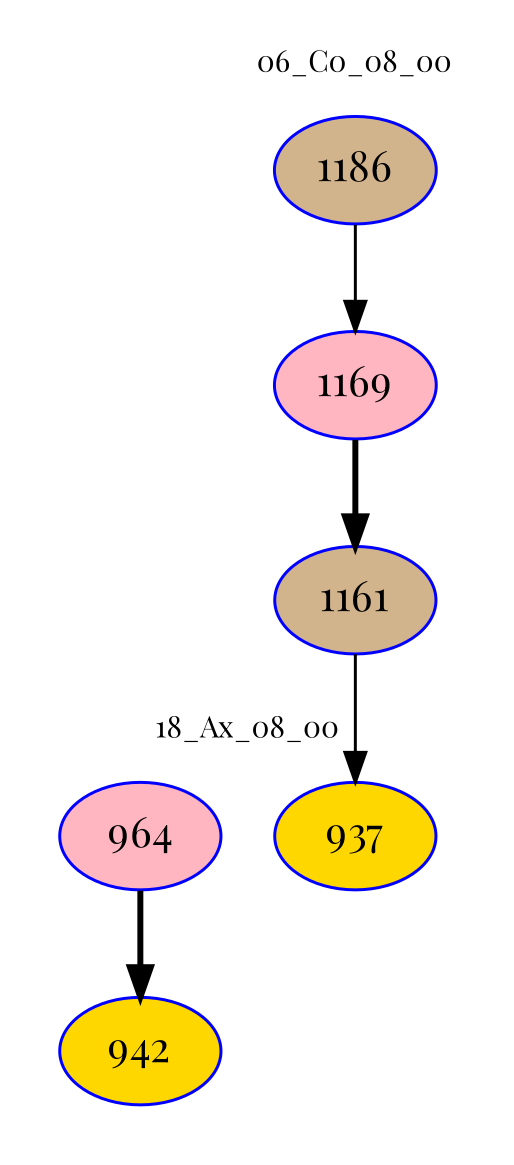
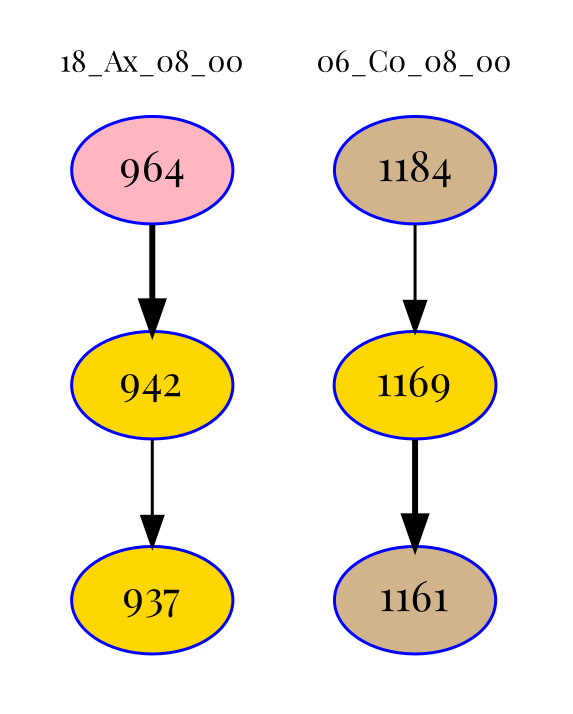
(355, 170) -> (415, 170)
(355, 385) -> (415, 385)
(355, 720) -> (152, 478)
